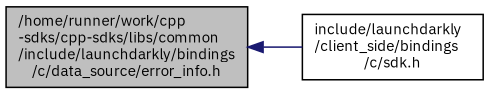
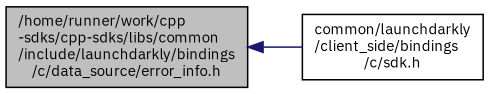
(393, 47) -> (393, 47)
